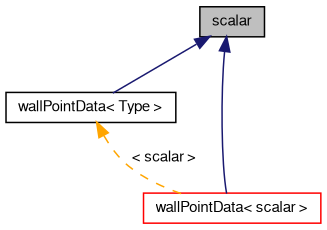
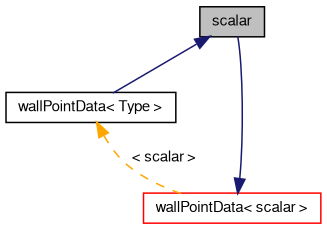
(222, 123) -> (242, 107)
